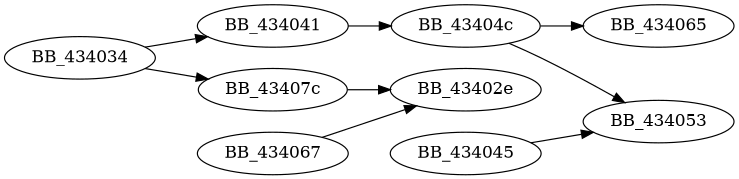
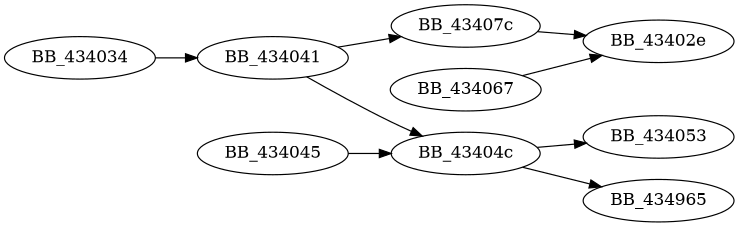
(659, 26) -> (659, 201)
(171, 73) -> (363, 43)
(556, 139) -> (364, 153)
